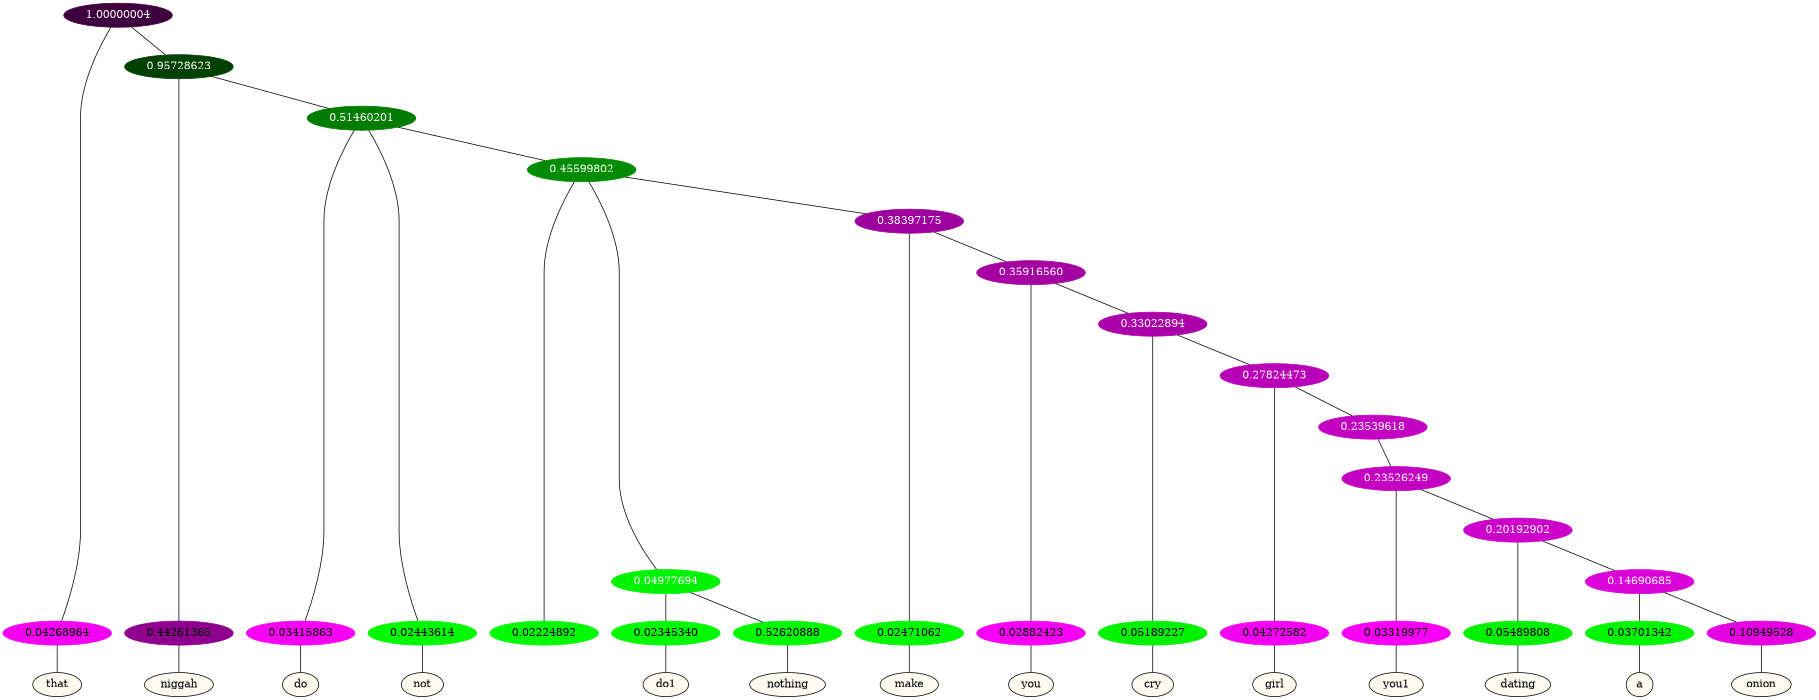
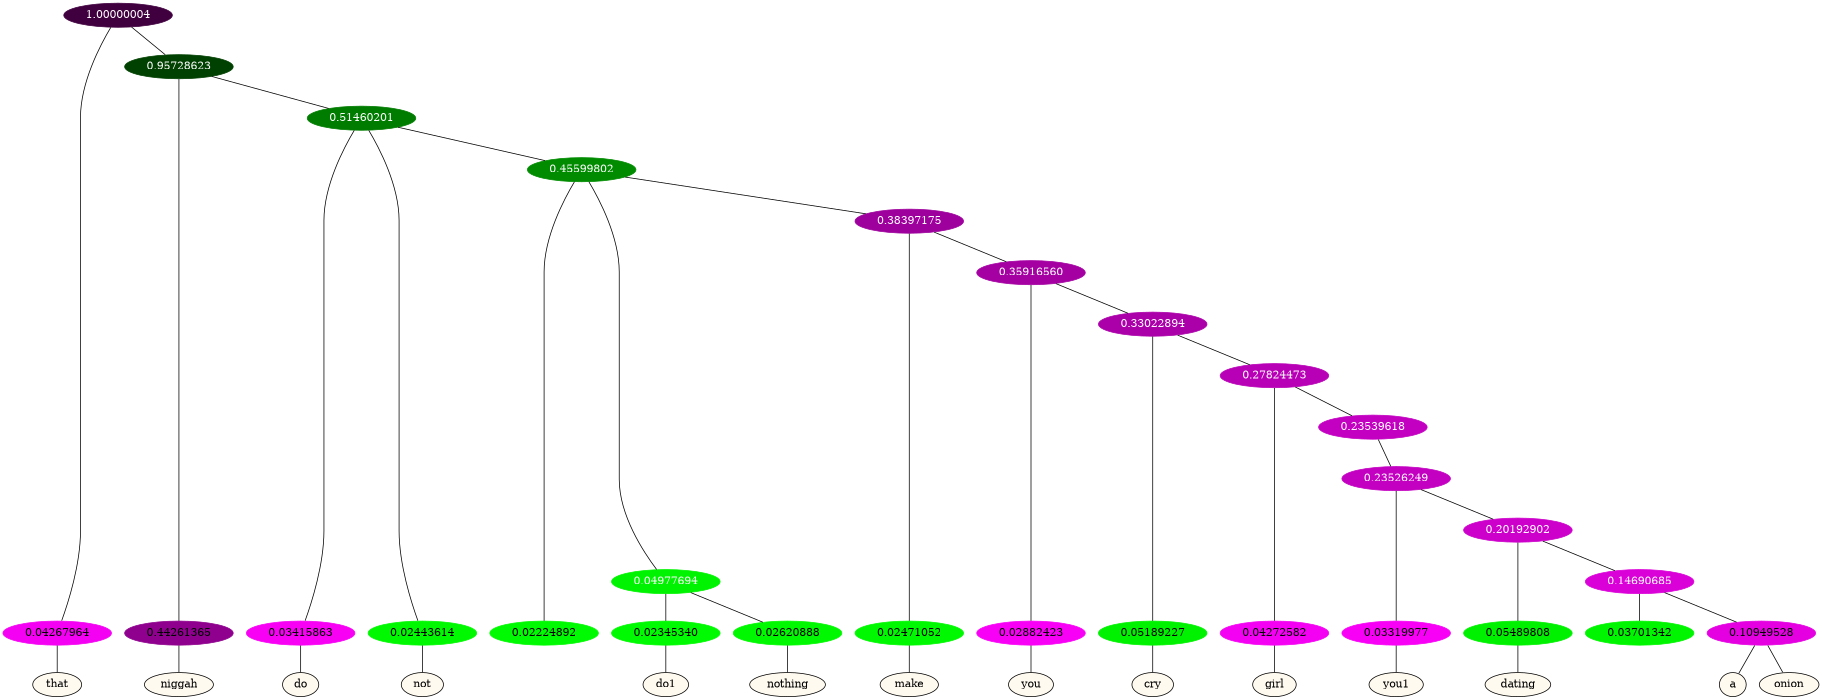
(57, 633) -> (57, 633)
(788, 633) -> (788, 633)
(909, 633) -> (909, 633)
(1640, 659) -> (1747, 659)
